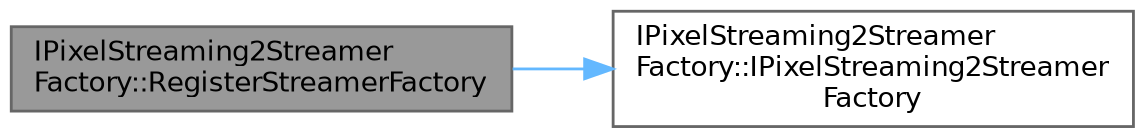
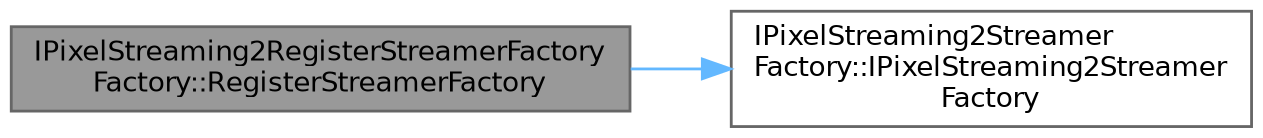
(262, 69) -> (321, 69)
